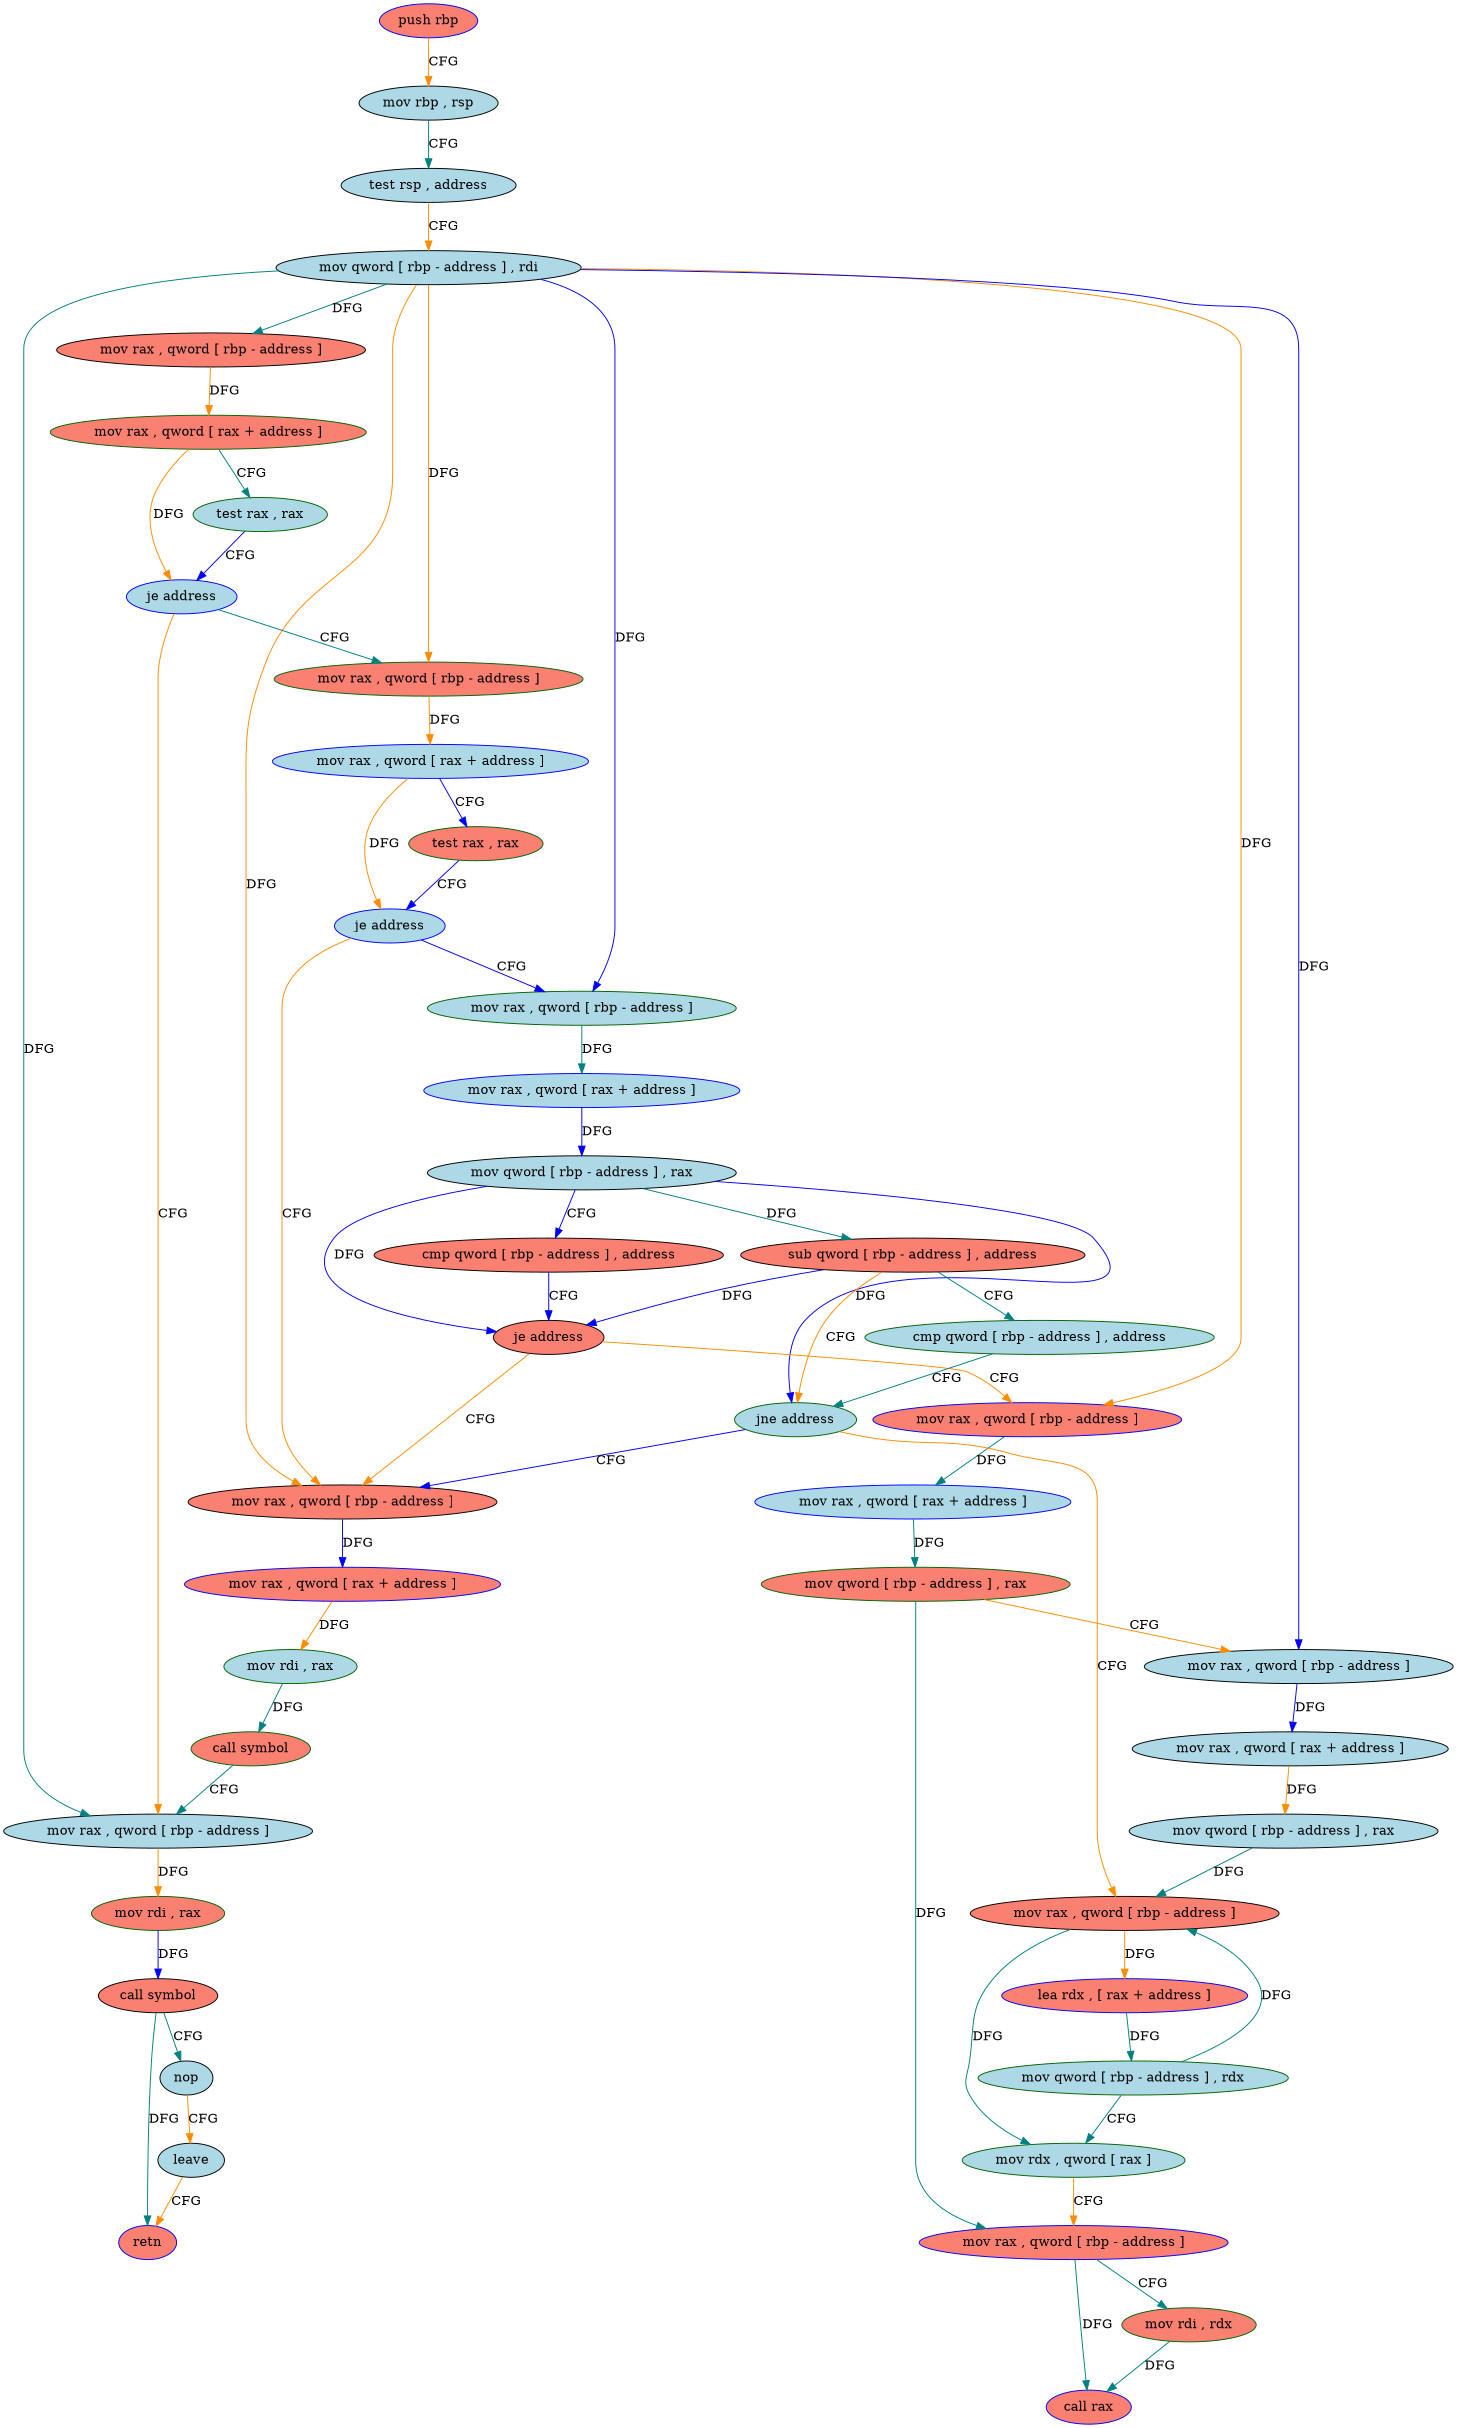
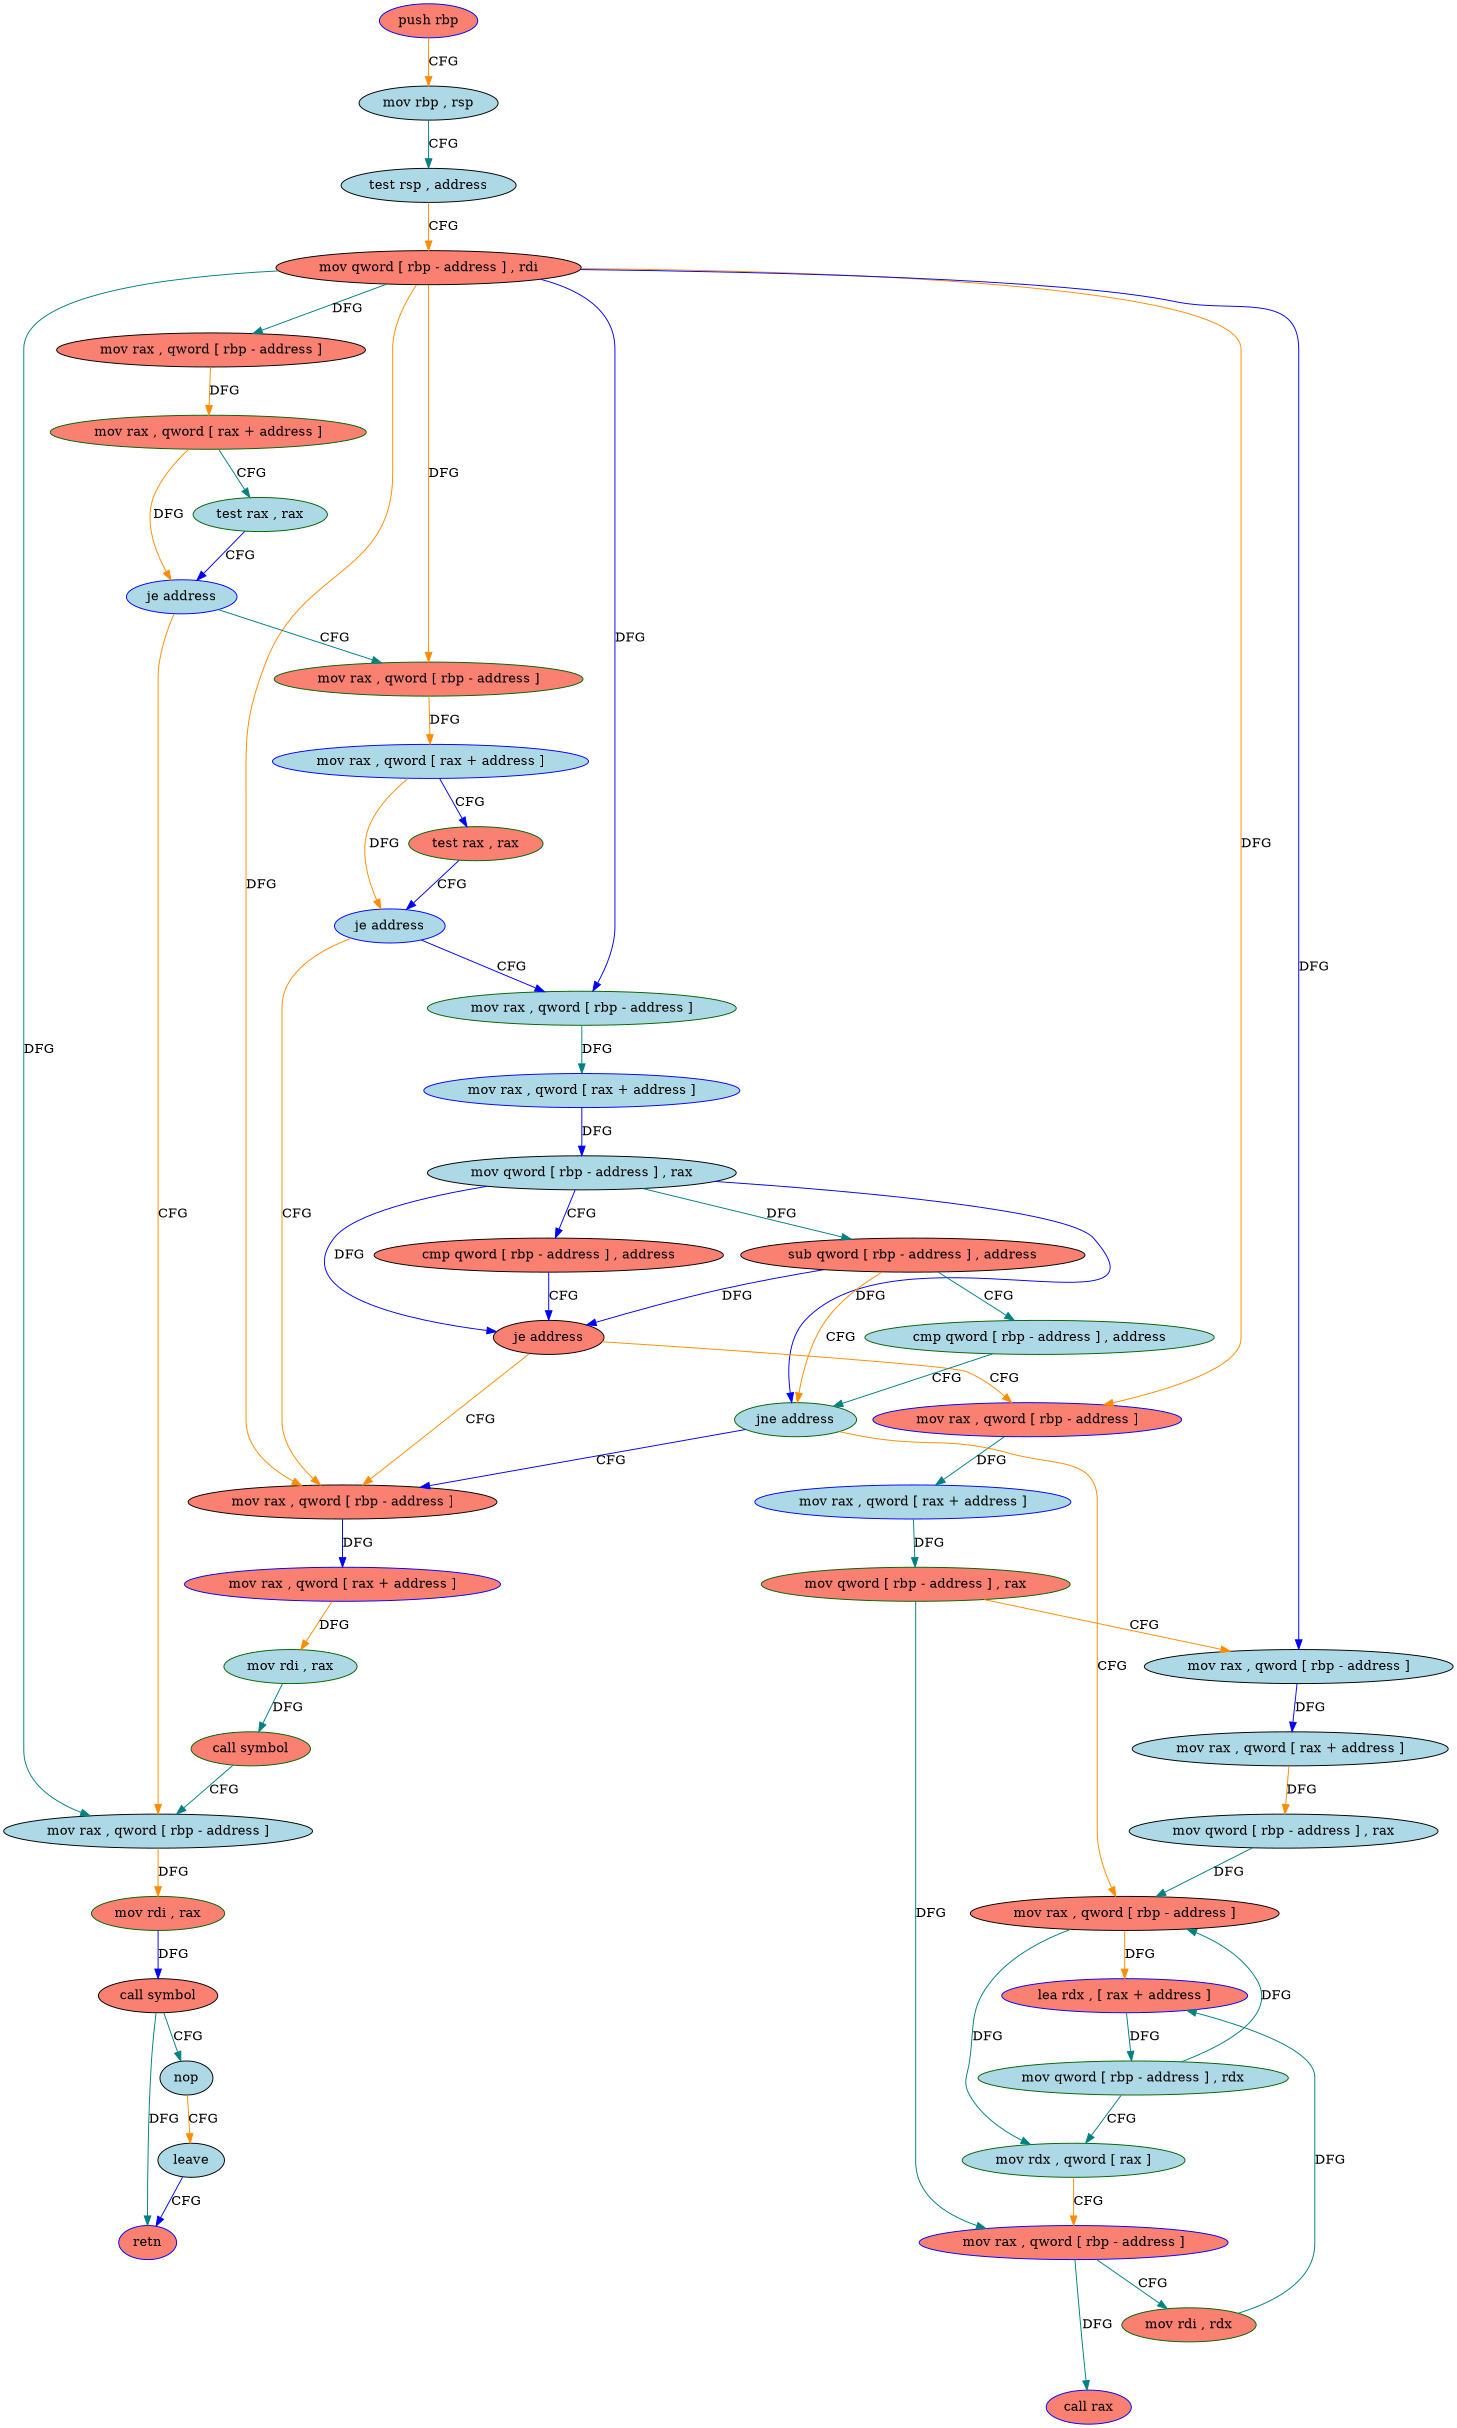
(429, 268) -> (429, 268)
(172, 2197) -> (172, 2197)
(1142, 2363) -> (1315, 2145)
